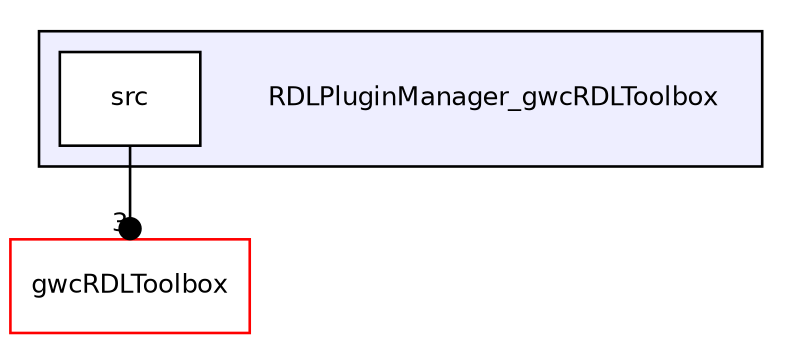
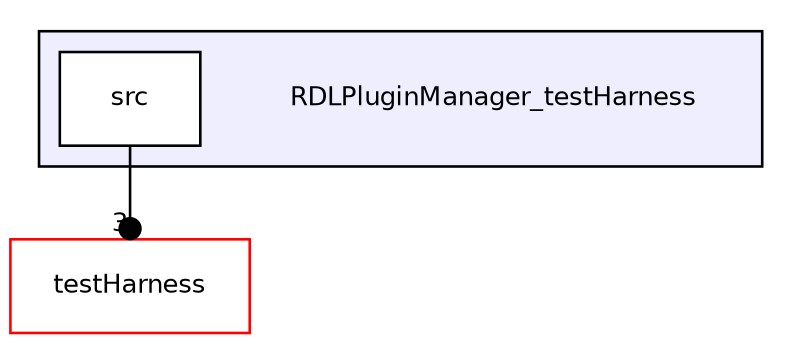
(494, 99) -> (494, 99)
(130, 286) -> (130, 286)
